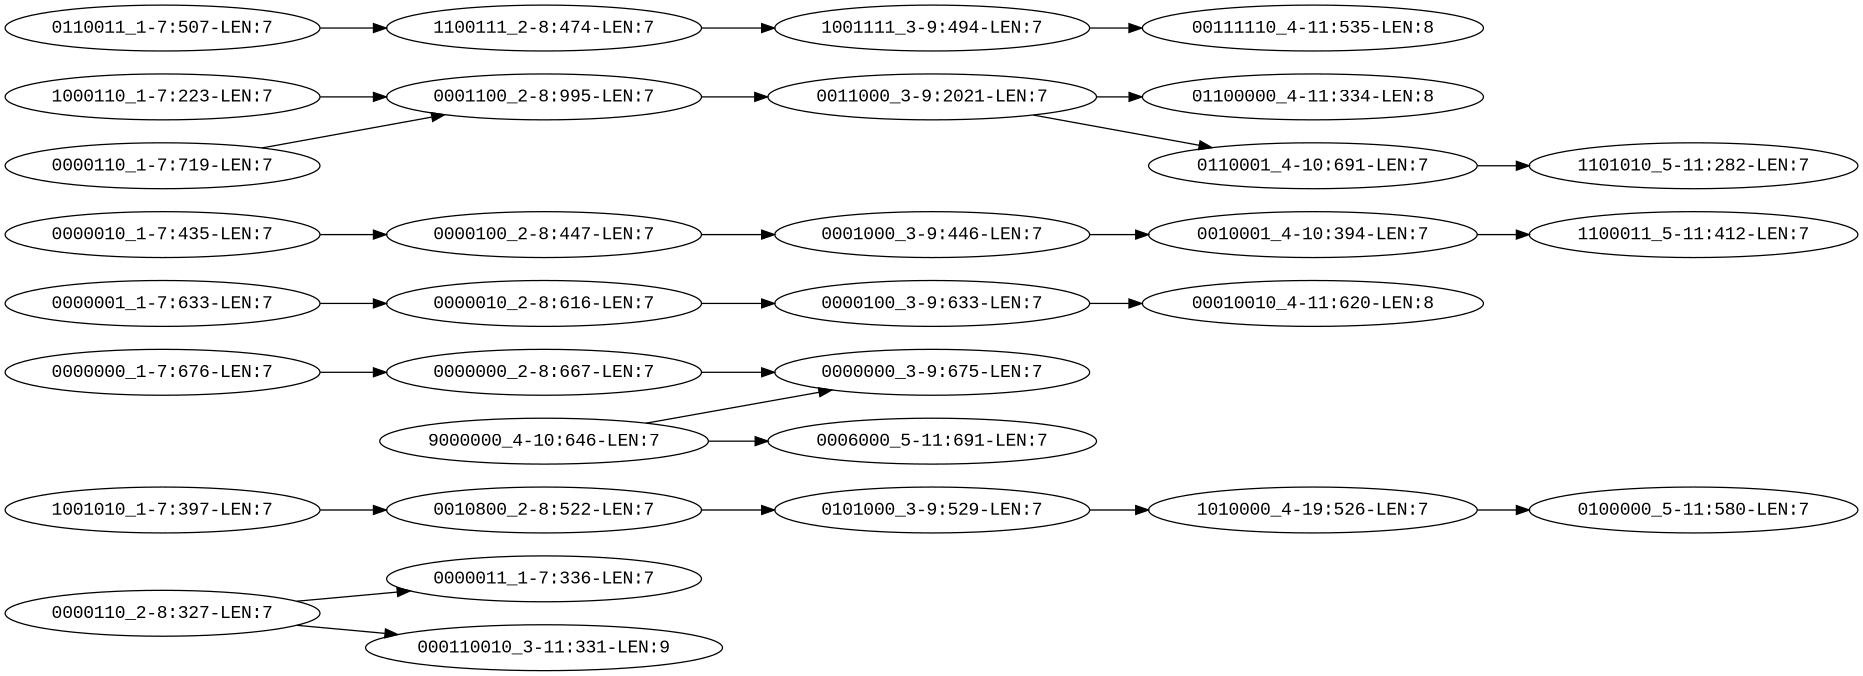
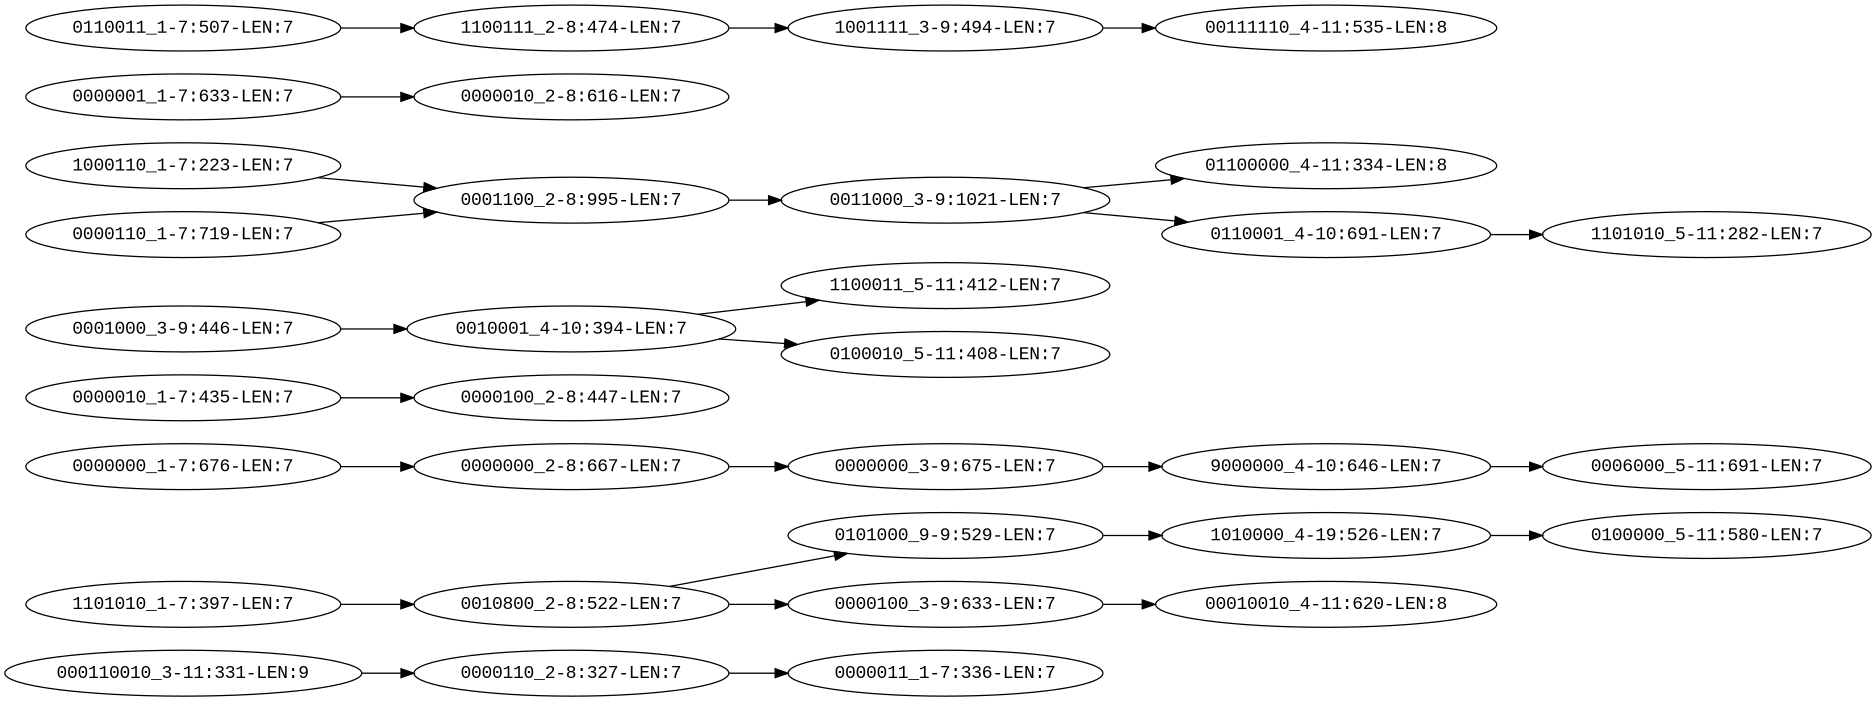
(932, 97) -> (945, 200)
(732, 235) -> none
(732, 303) -> (752, 604)
none -> (945, 354)
(733, 408) -> (1126, 467)
(163, 510) -> (183, 604)
(932, 510) -> (945, 536)
(341, 629) -> (381, 673)
